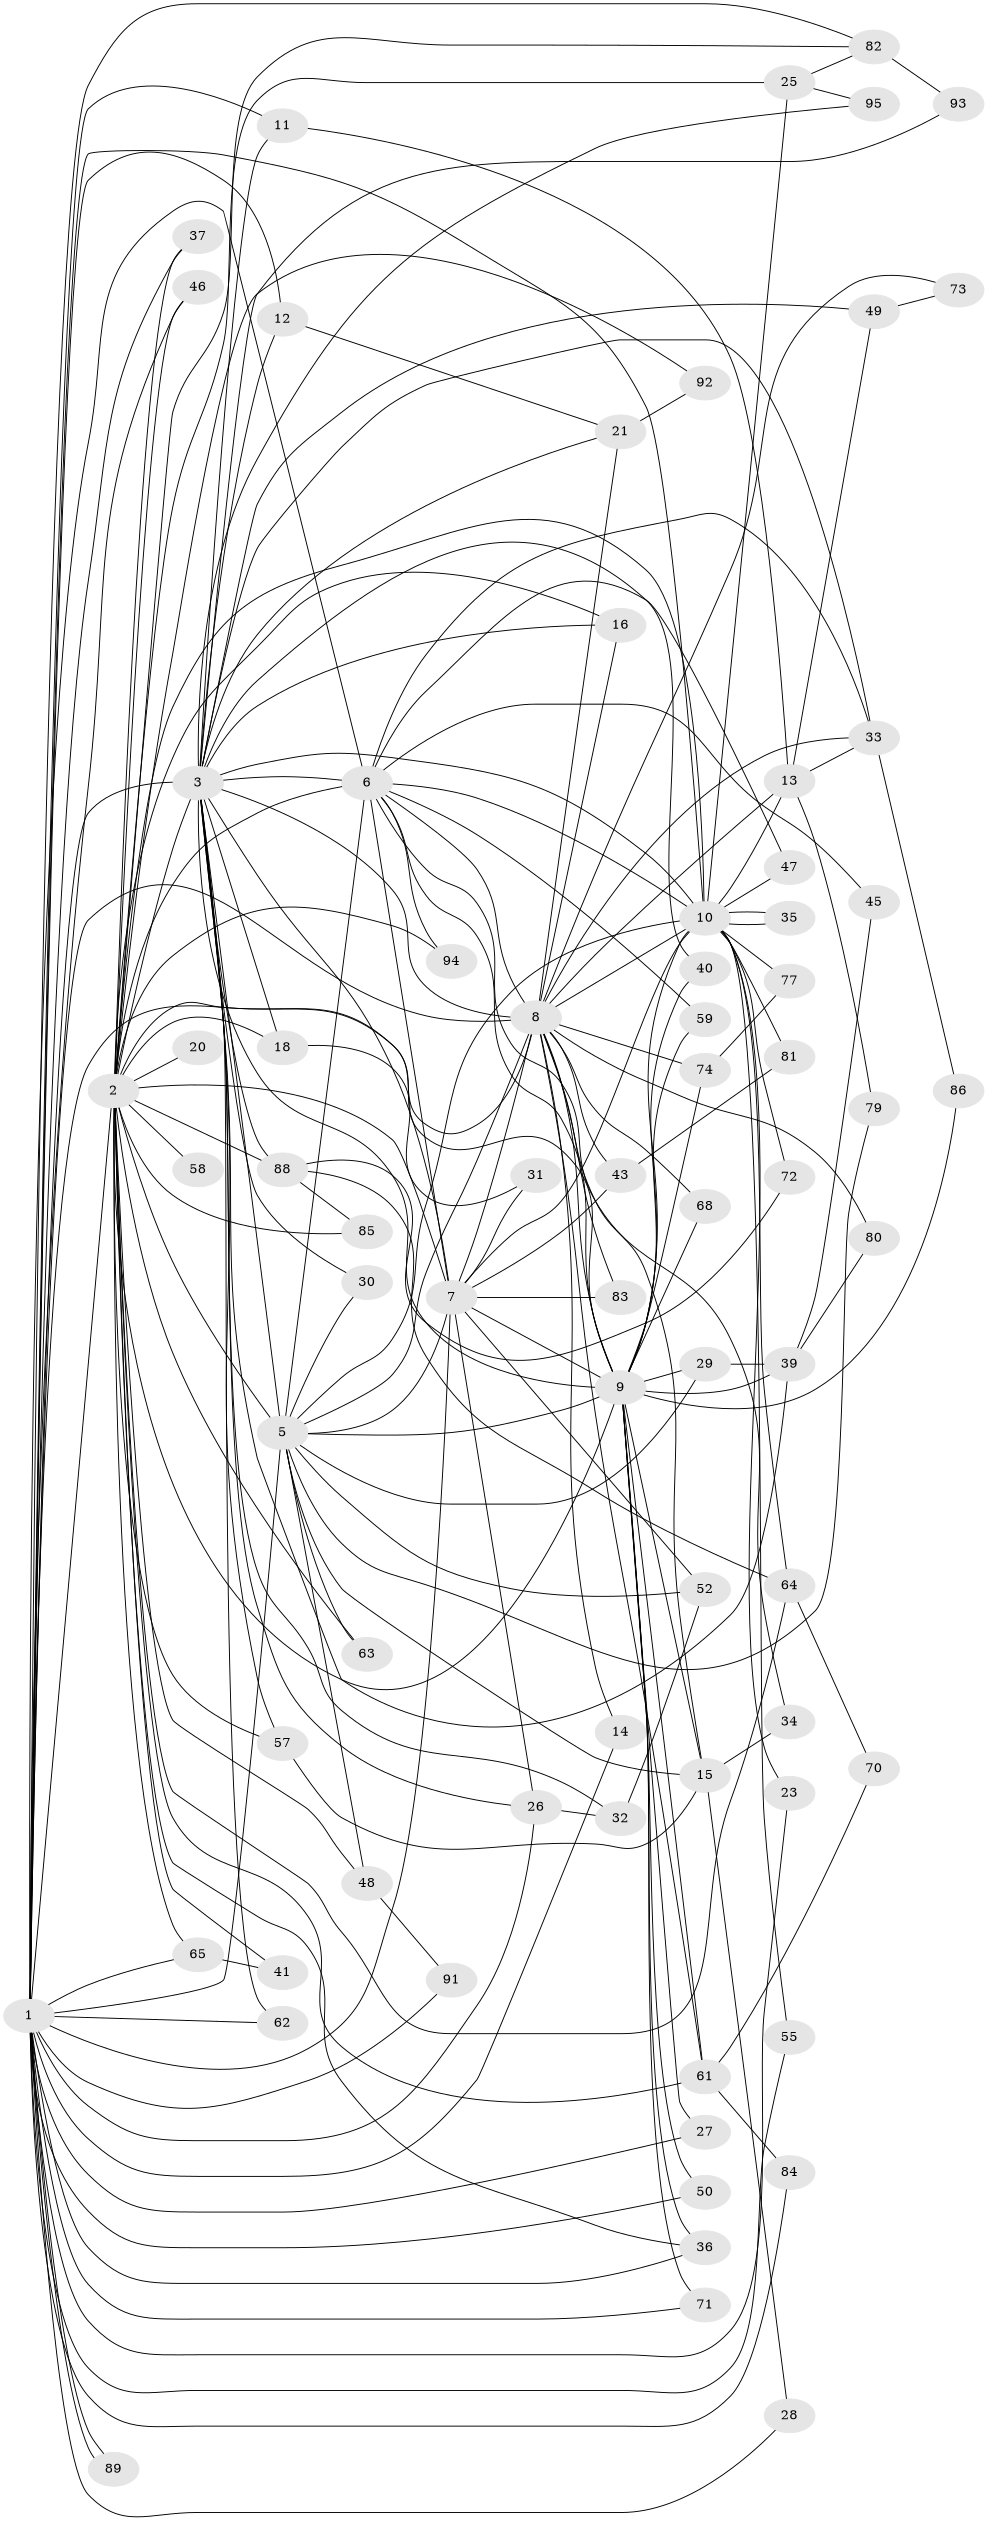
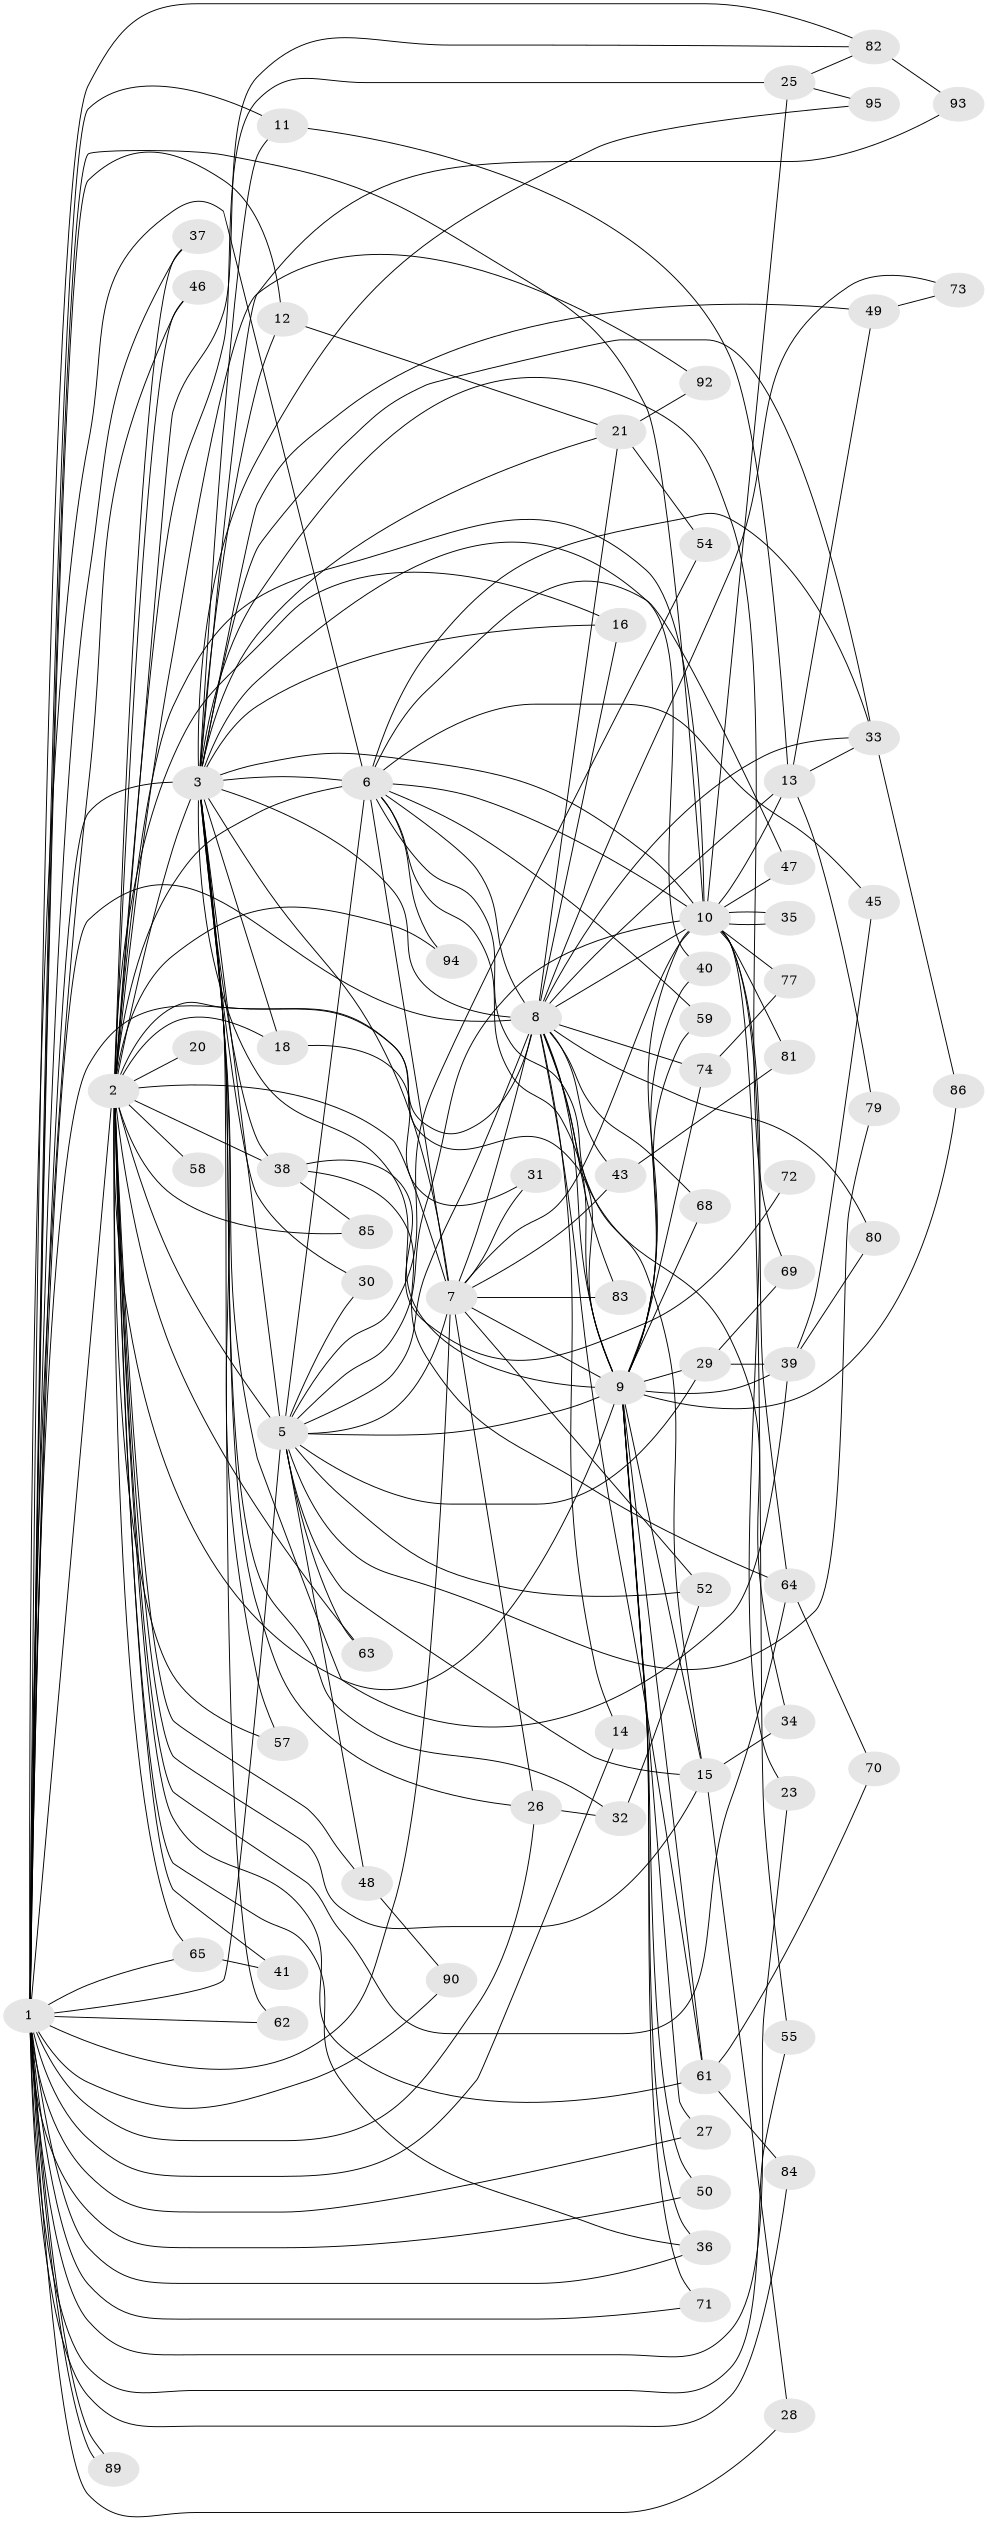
none -> (705, 545)
(761, 1068) -> none
(283, 1170) -> (283, 1170)
none -> (790, 1272)
(490, 1848) -> (174, 1757)
(452, 1980) -> (452, 1980)
